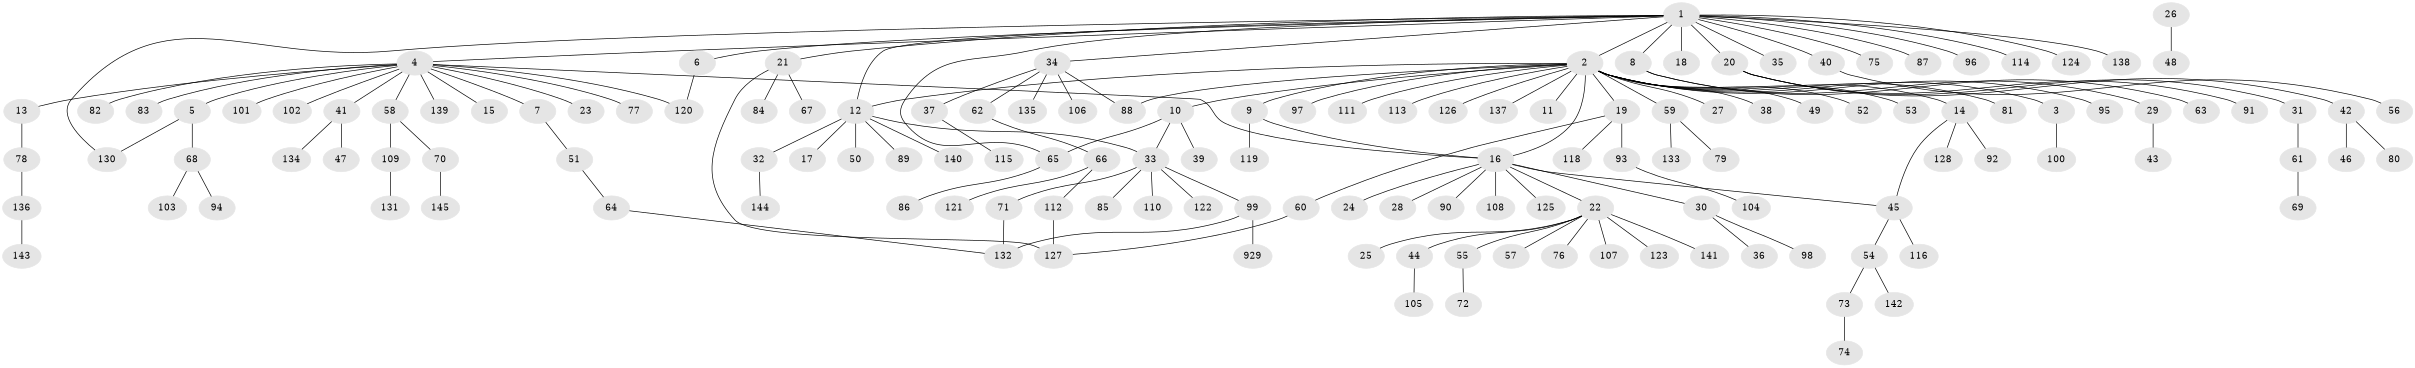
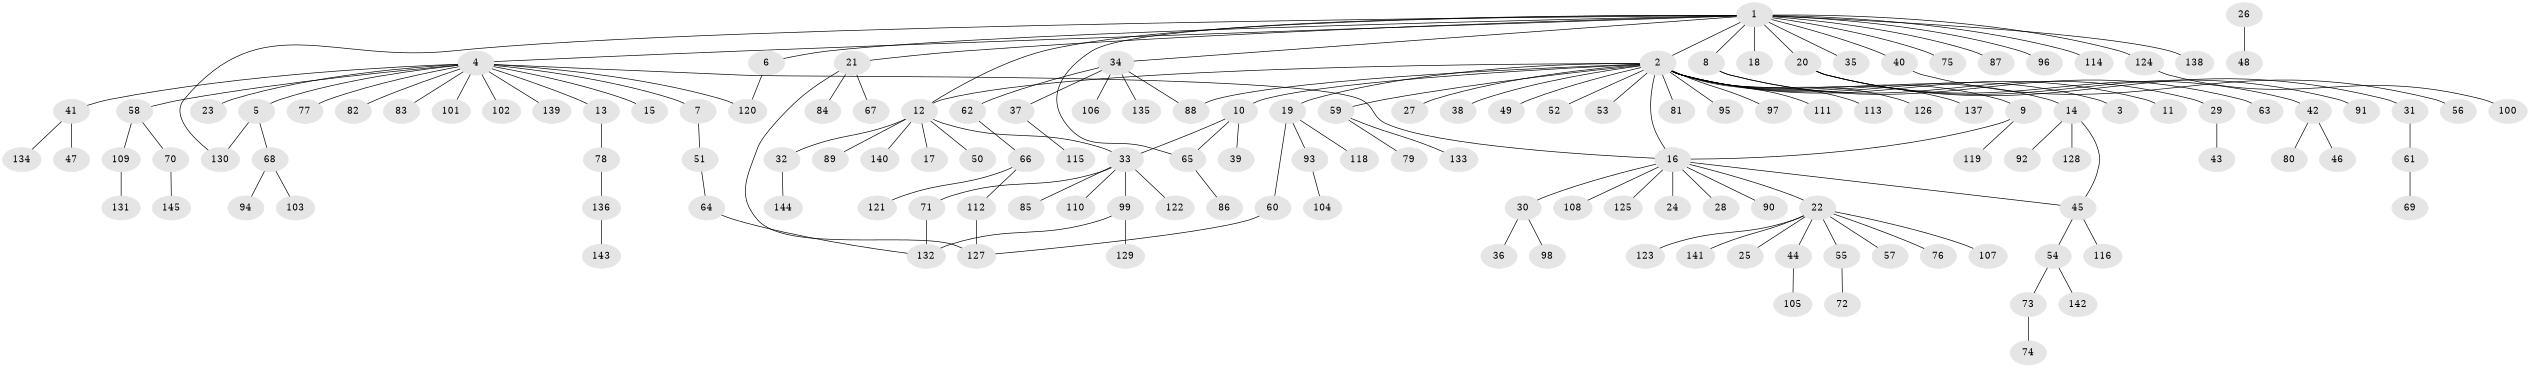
(2057, 136) -> (2258, 89)
(1253, 256) -> (1125, 256)
